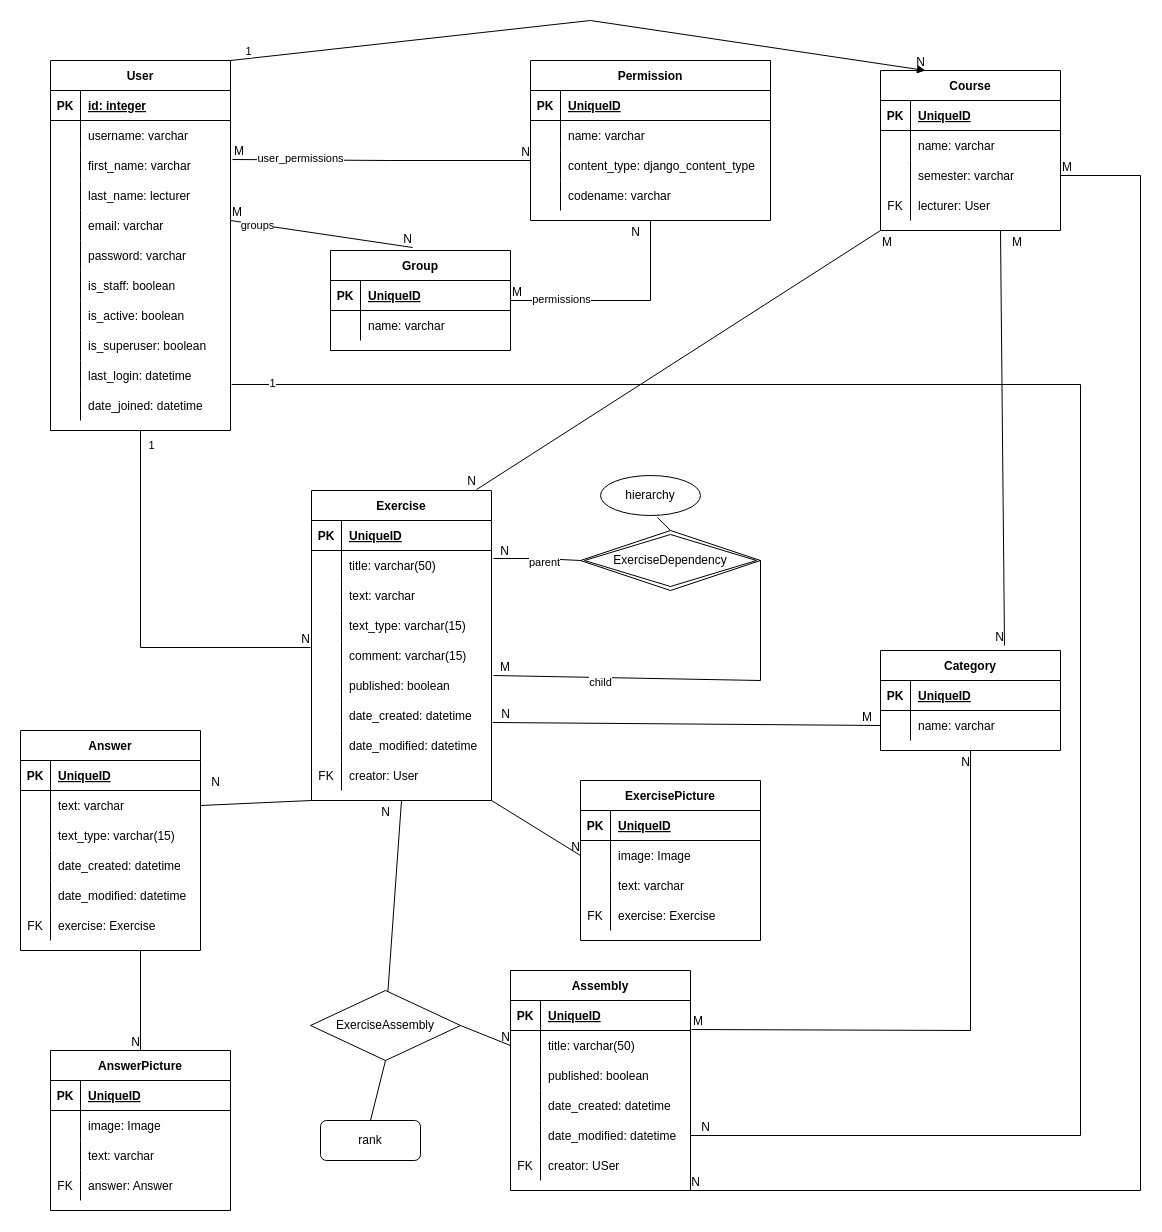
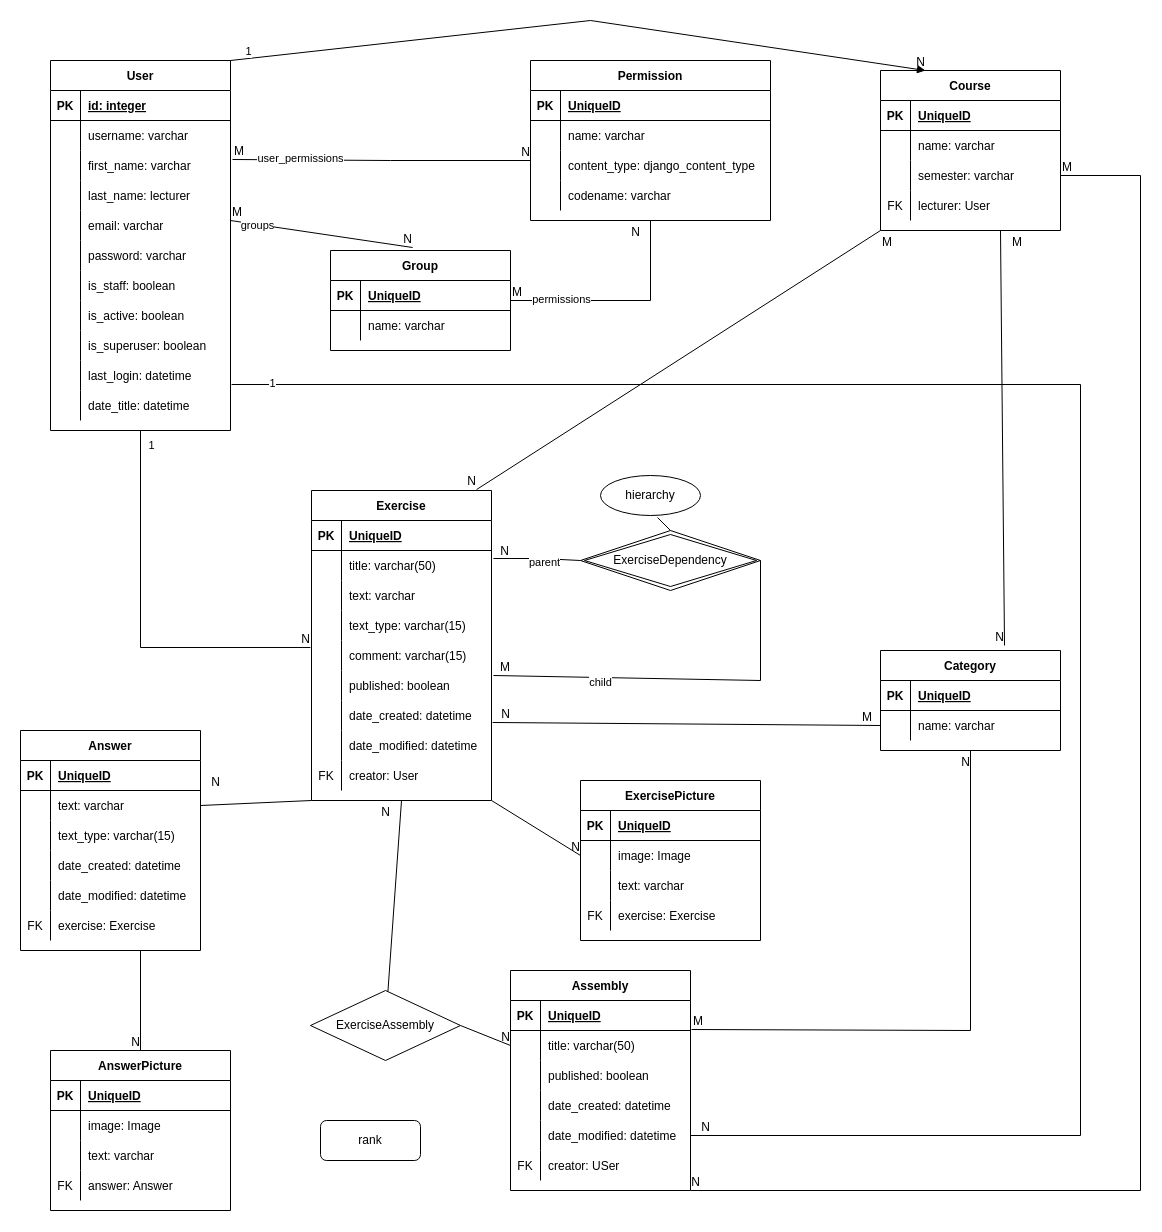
(152, 406) -> (147, 406)
(378, 1090) -> none
